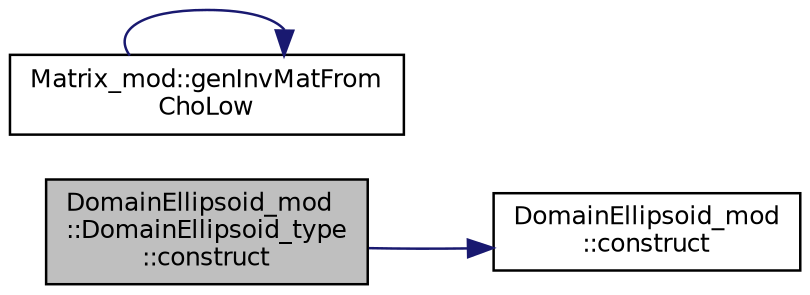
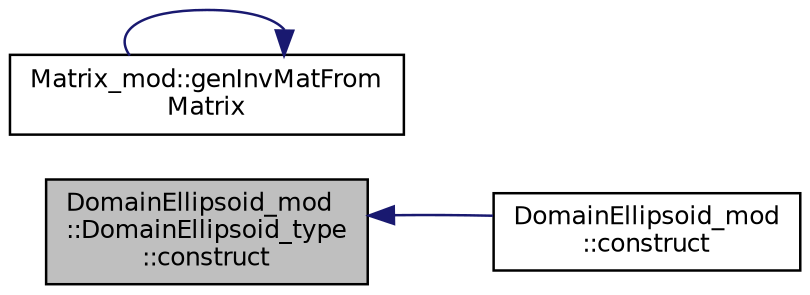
(207, 95) -> (207, 95)
(418, 249) -> (443, 215)
